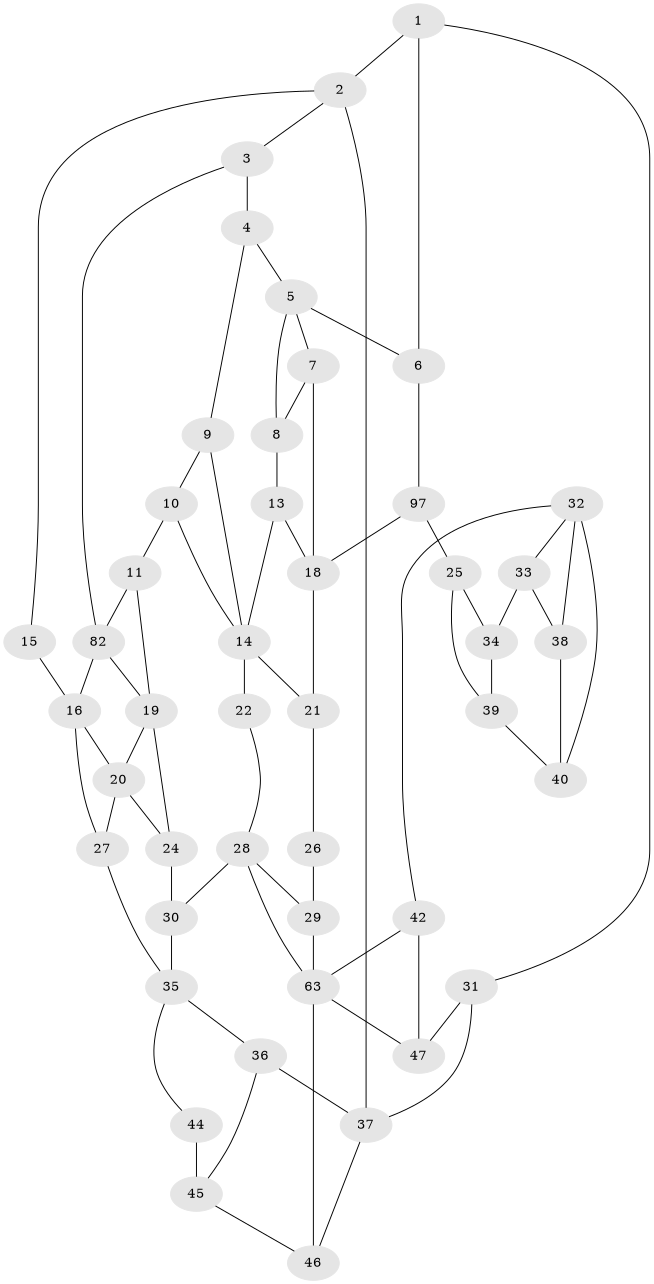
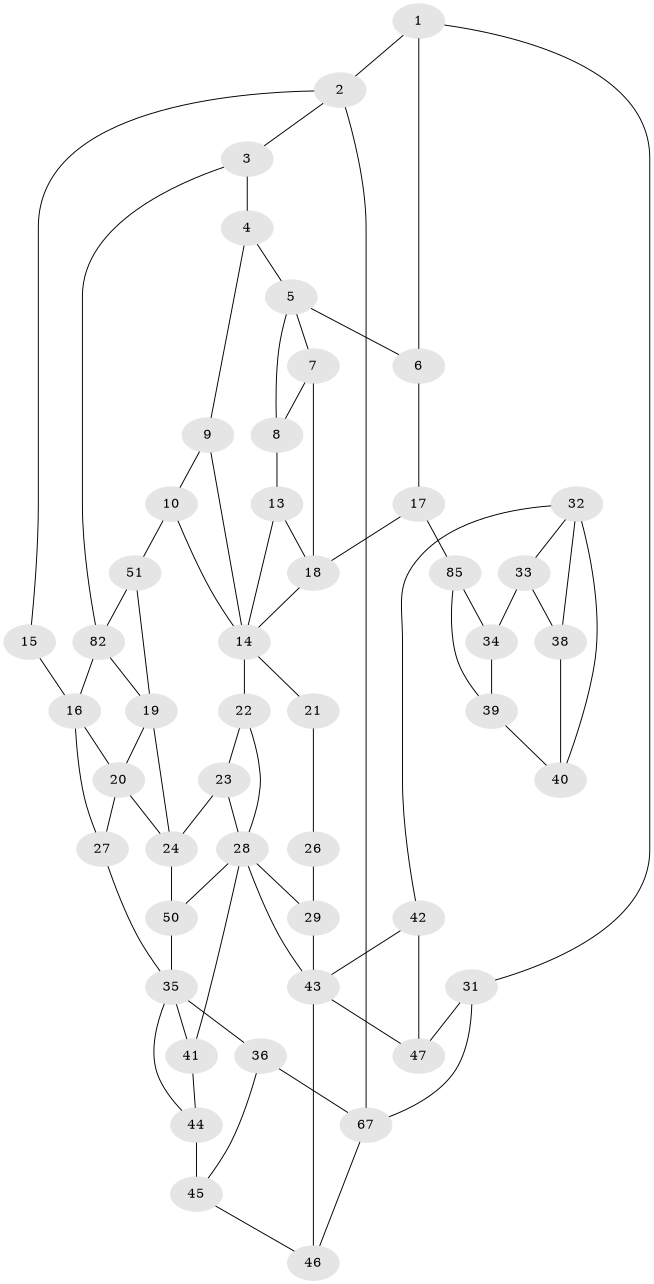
(419, 504) -> (419, 504)
(135, 573) -> (135, 573)
(455, 573) -> (455, 573)
(313, 642) -> (279, 607)
none -> (224, 780)
(172, 918) -> (172, 918)
(313, 987) -> (313, 987)
none -> (192, 1056)
(366, 1125) -> (366, 1125)
